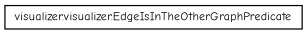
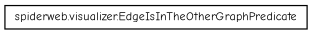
(154, 17) -> (156, 17)
